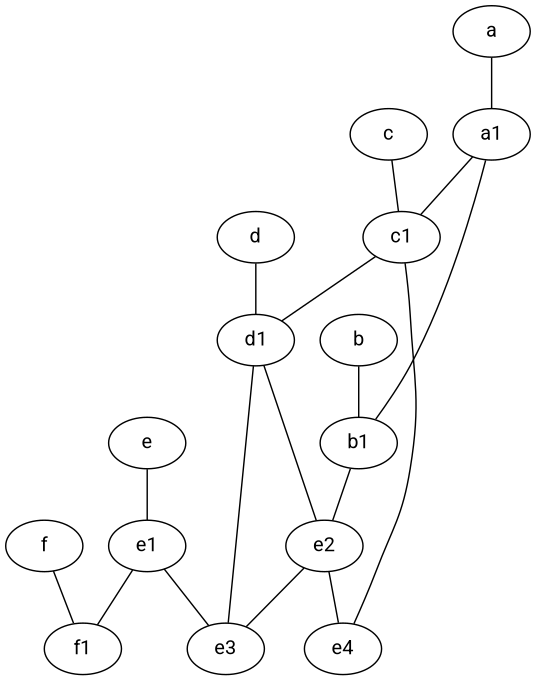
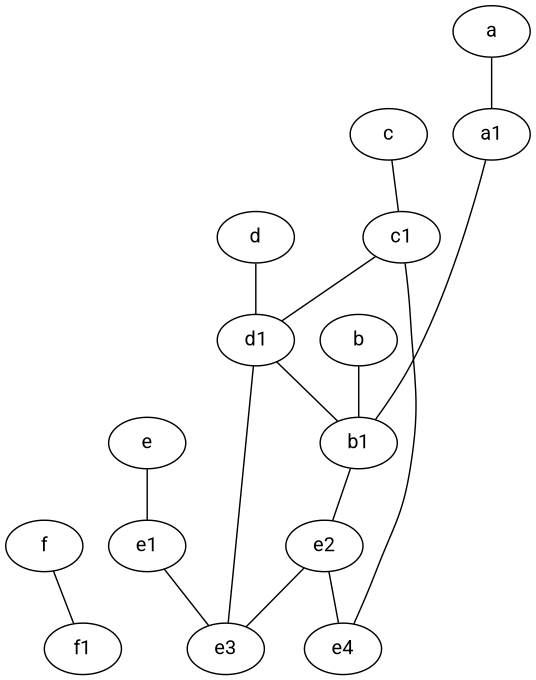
(447, 186) -> none
(290, 443) -> (307, 391)
(115, 597) -> none
